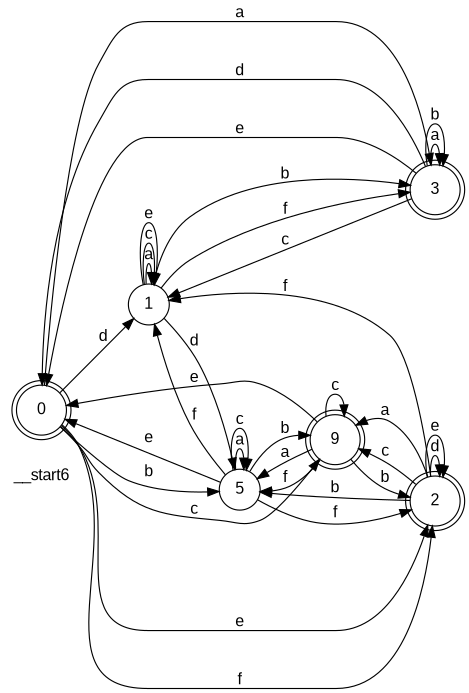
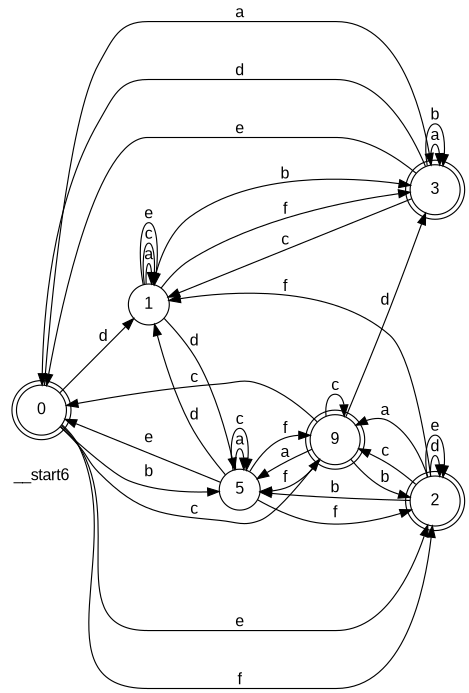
none -> (385, 321)
(194, 378) -> (194, 378)
(194, 415) -> (194, 415)
(285, 429) -> (285, 429)
